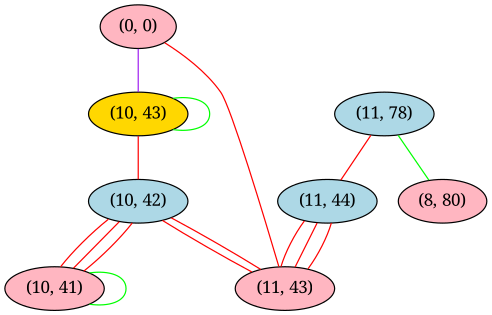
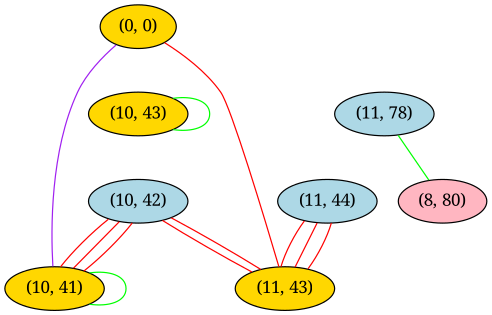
(138, 27) -> (138, 27)
(138, 70) -> (60, 148)
(138, 158) -> none
(356, 158) -> none
(55, 289) -> (55, 289)
(285, 289) -> (285, 289)
